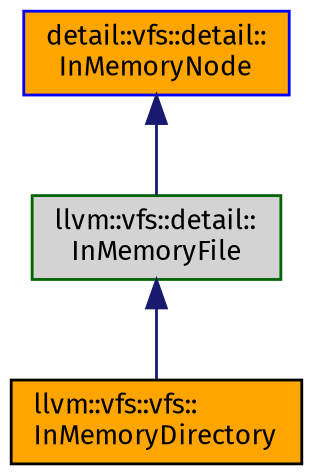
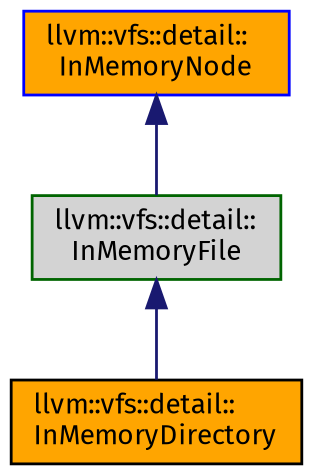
(156, 53) -> (156, 53)
(156, 422) -> (156, 422)
